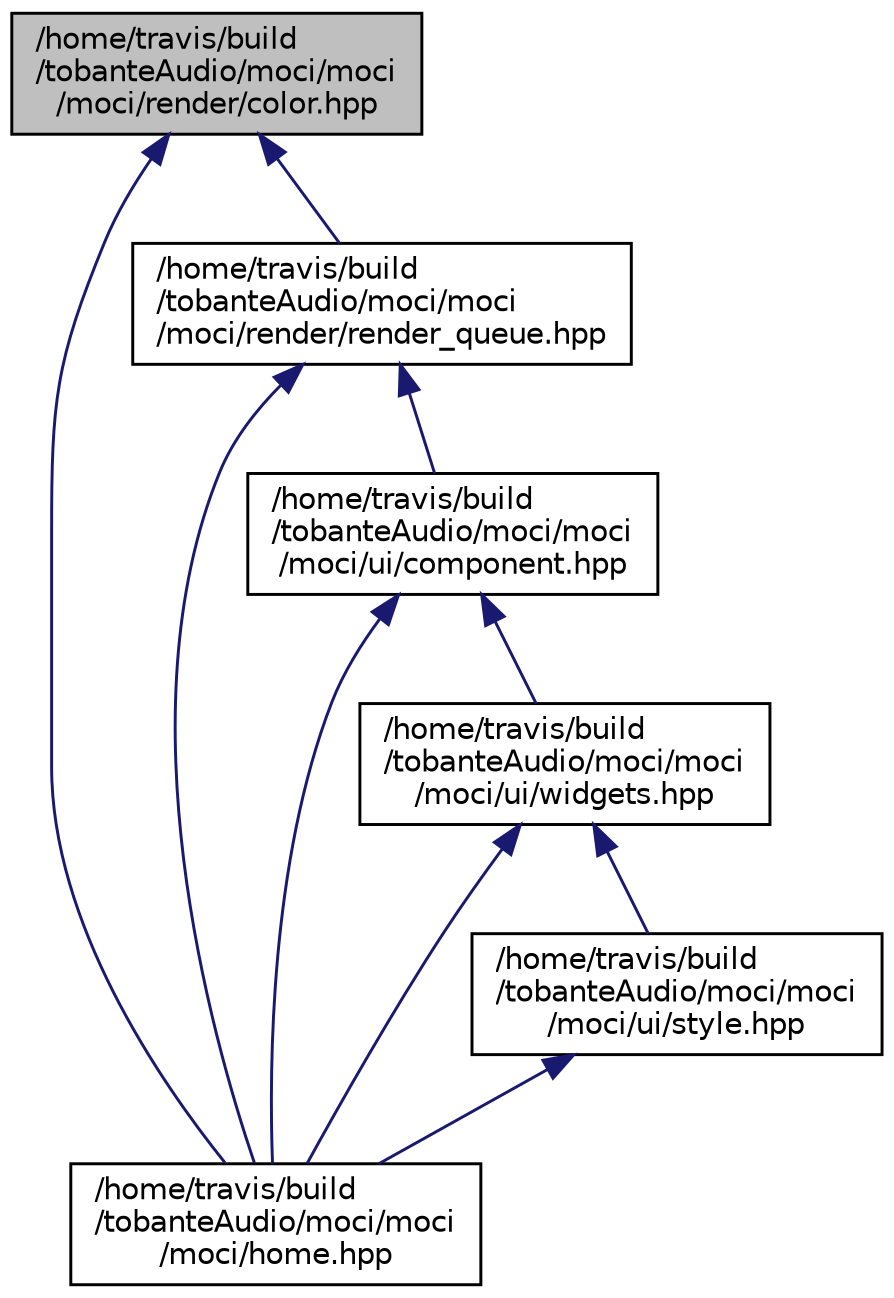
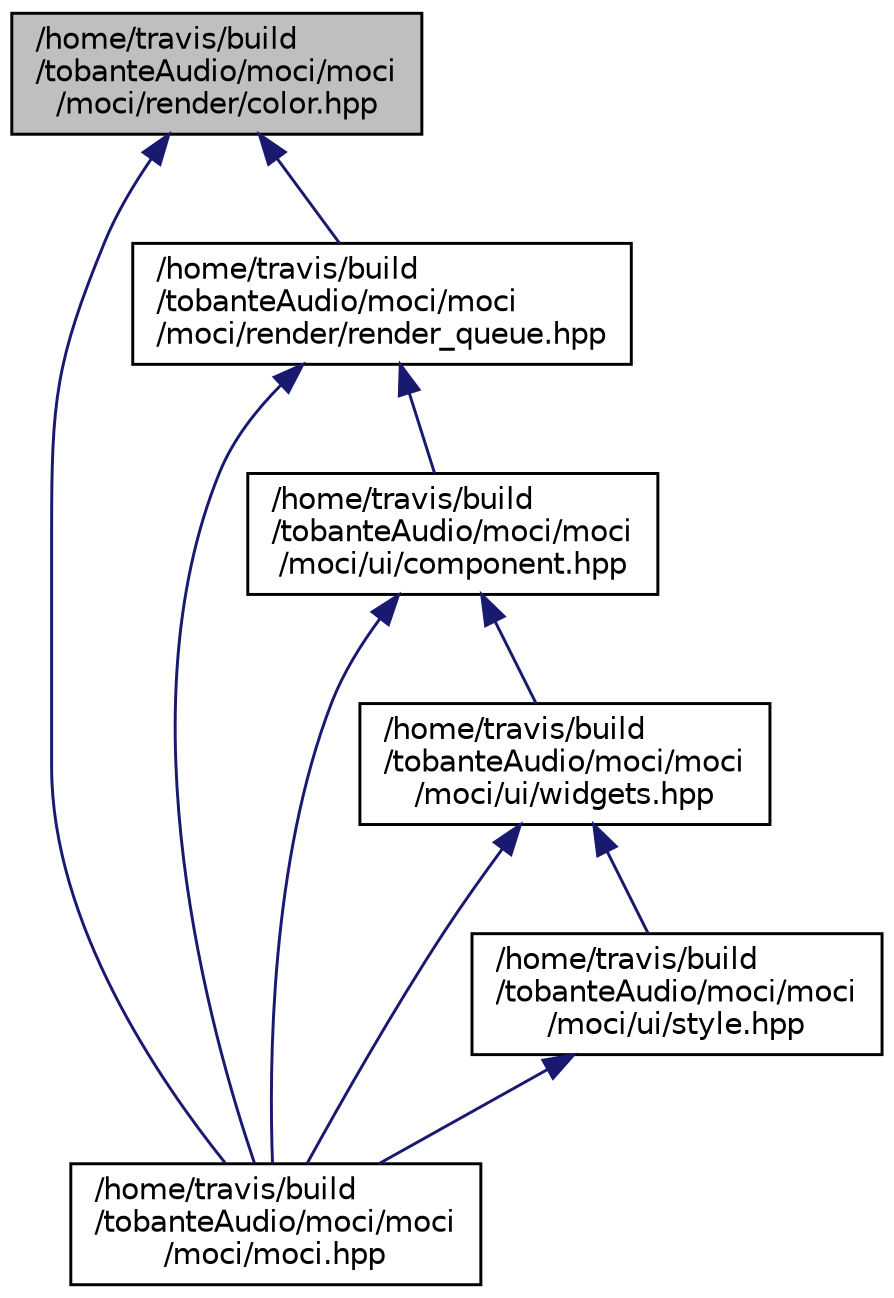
(276, 1224) -> (276, 1224)
